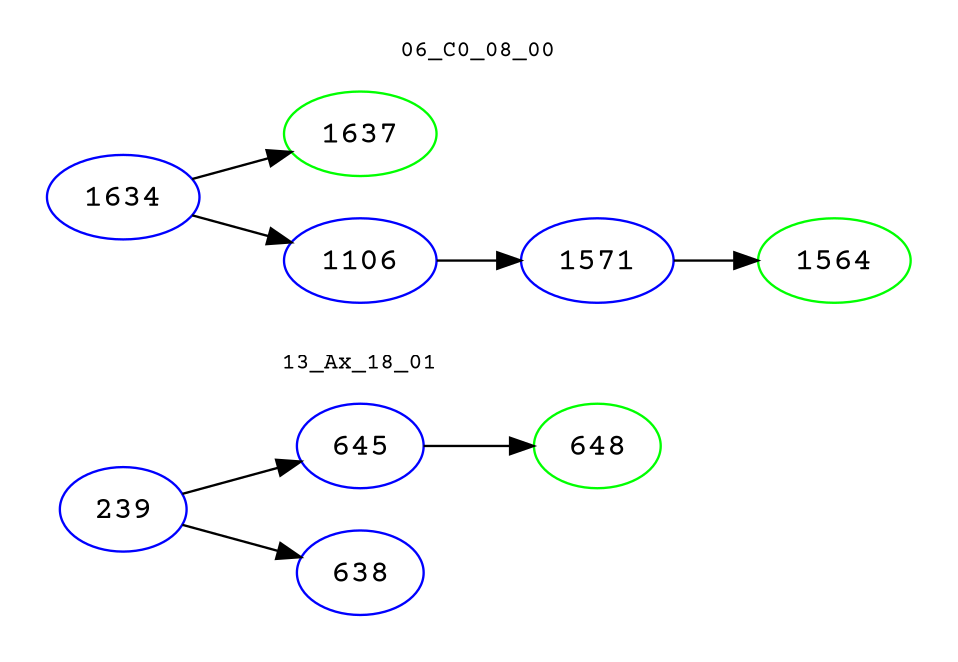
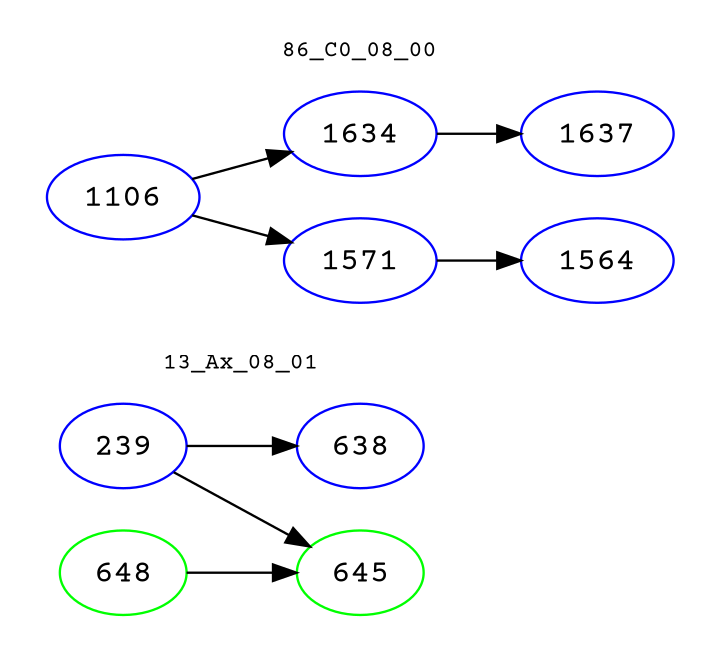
(479, 50) -> (360, 50)
(360, 134) -> (597, 134)
(230, 226) -> (230, 169)
(834, 261) -> (597, 261)
(360, 363) -> (242, 363)
(360, 446) -> (360, 573)
(467, 446) -> (229, 573)
